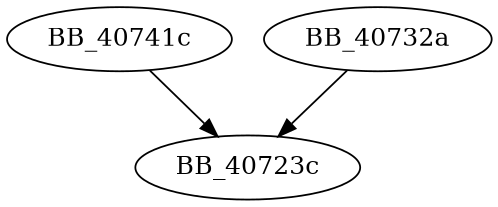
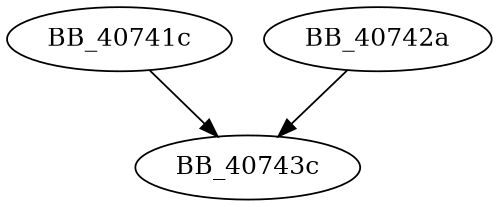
(378, 39) -> (378, 39)
(248, 168) -> (248, 168)
